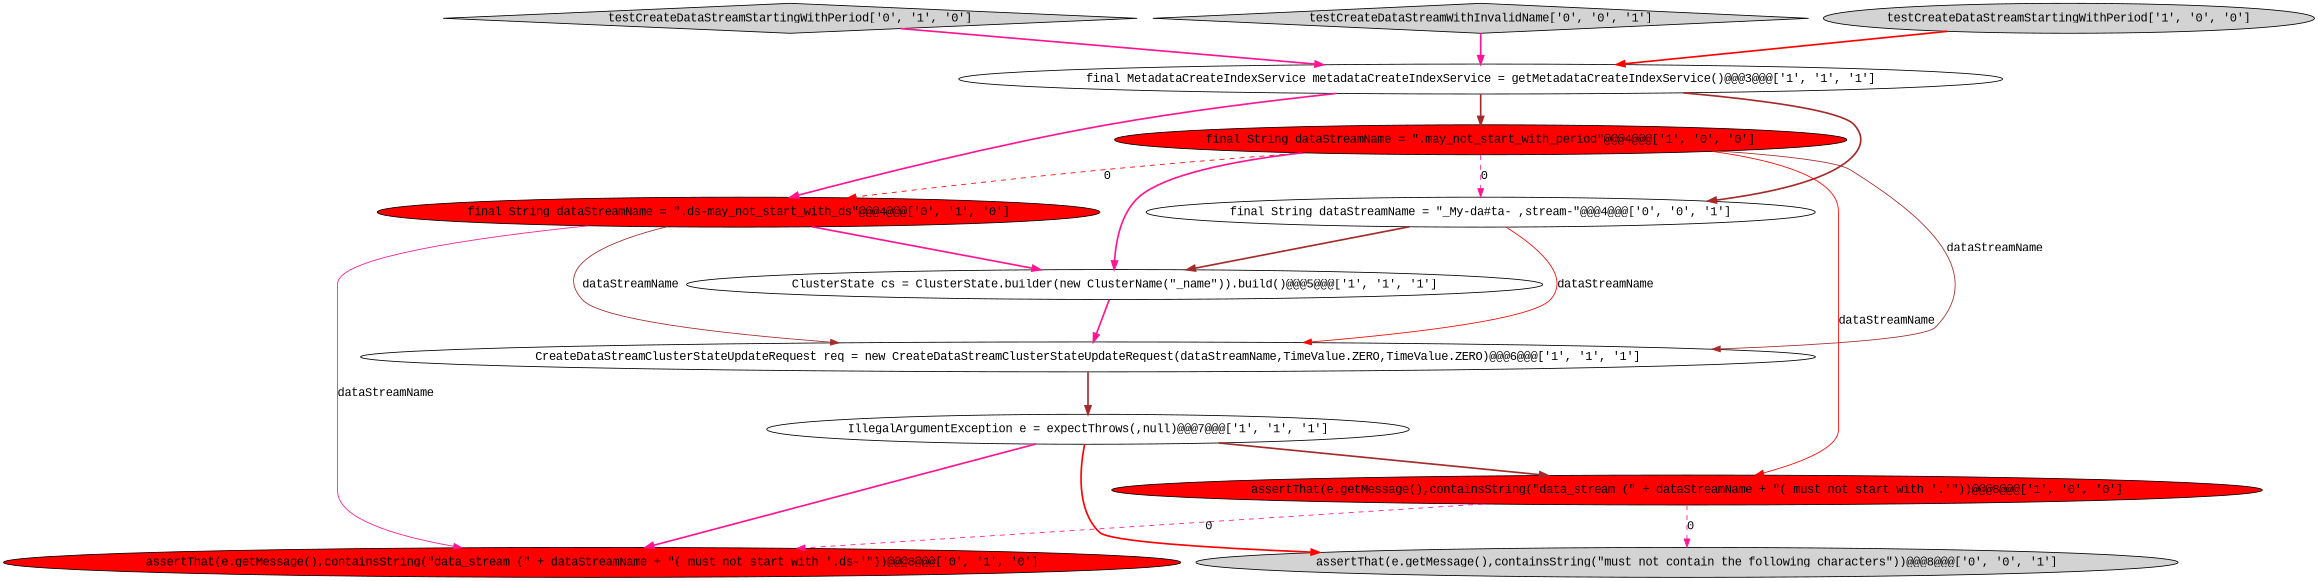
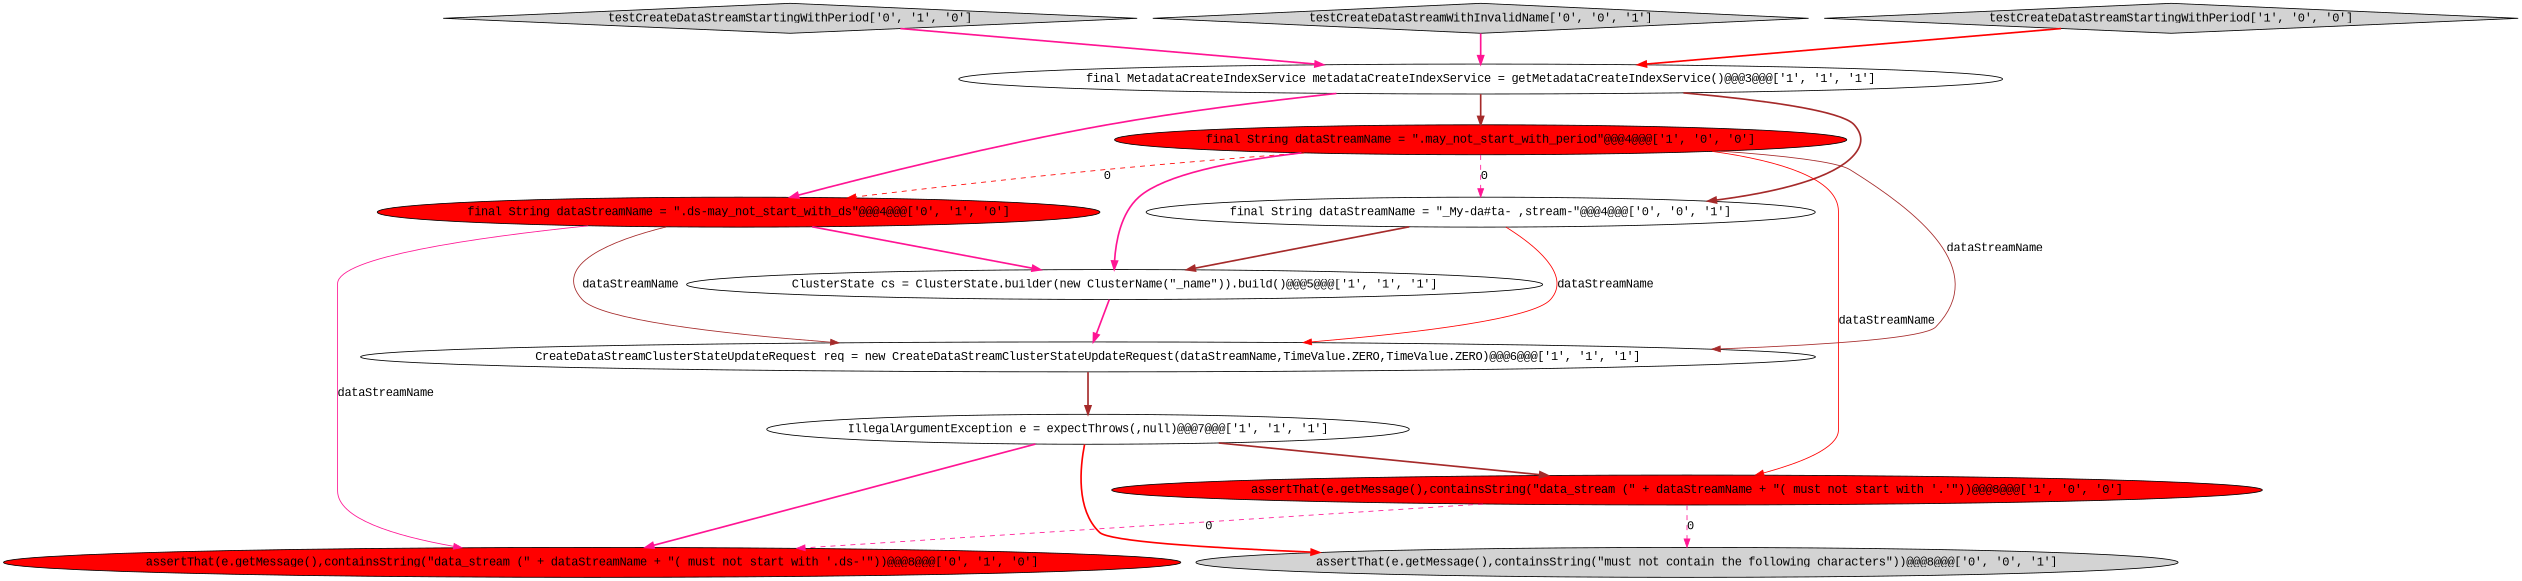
(2069, 18) -> (2171, 18)
